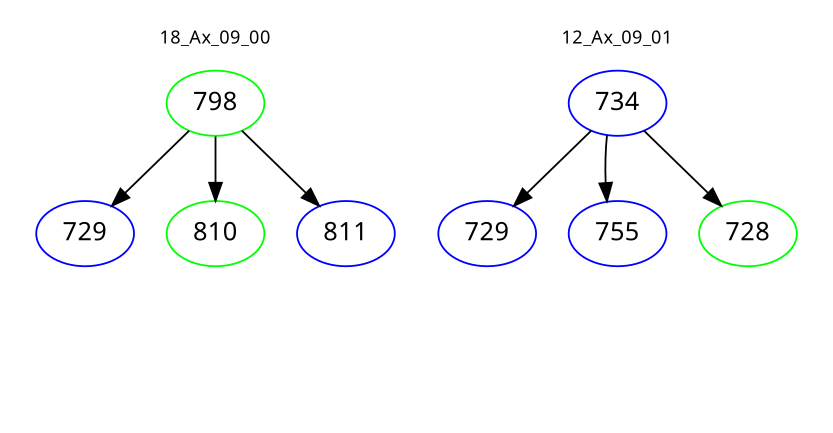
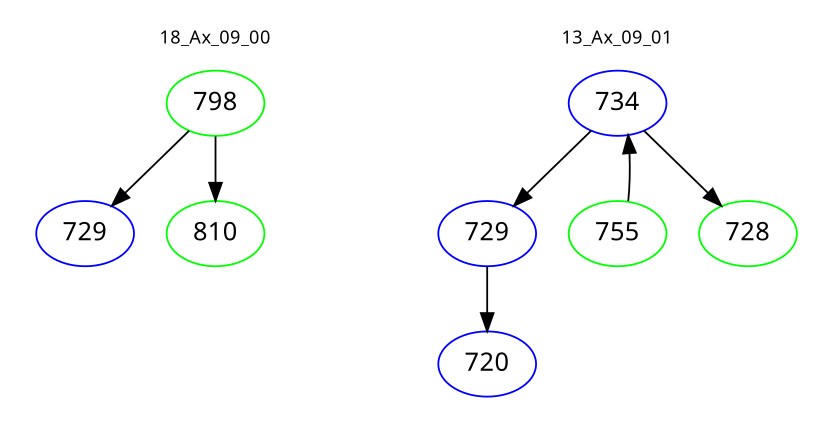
(618, 39) -> (618, 39)
(605, 159) -> (630, 177)
(346, 234) -> none
(618, 234) -> (618, 234)
none -> (487, 364)
